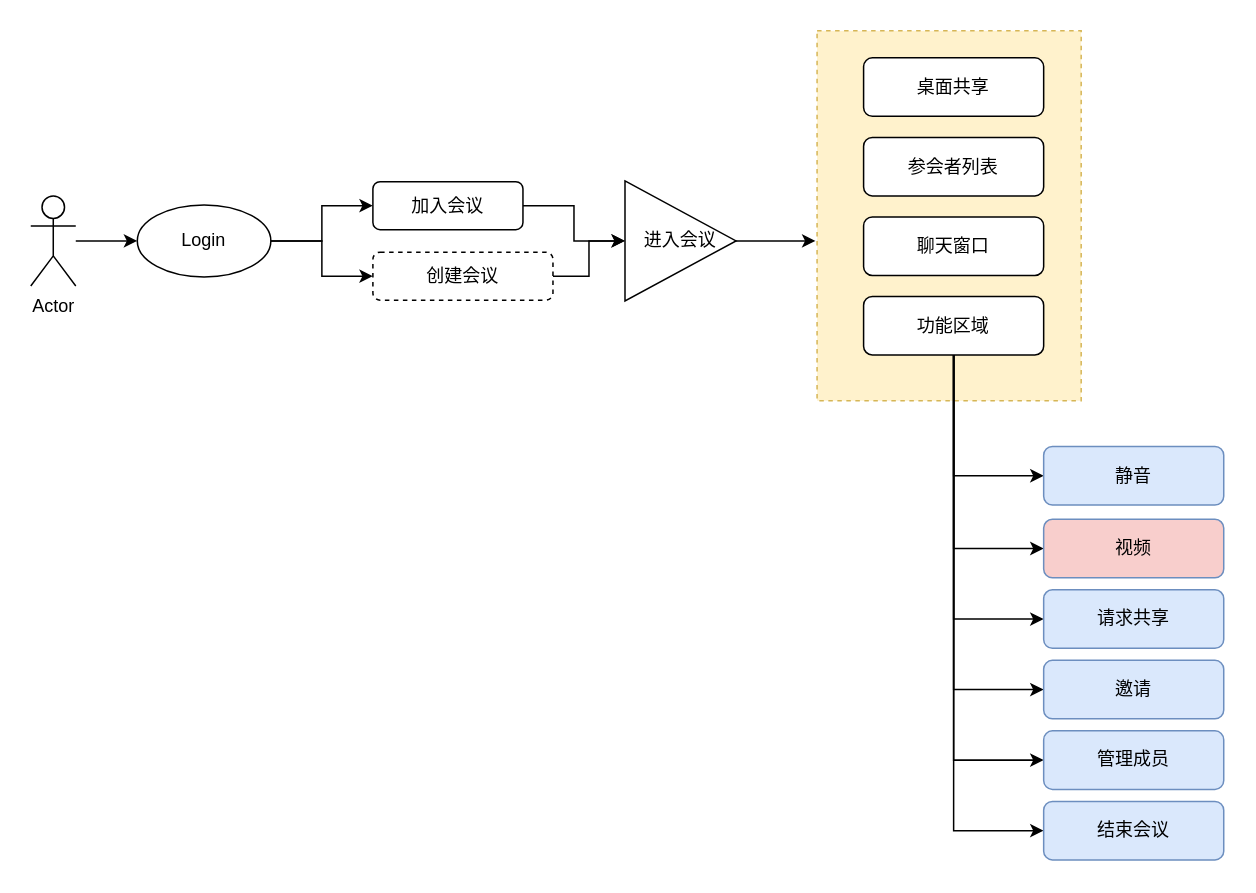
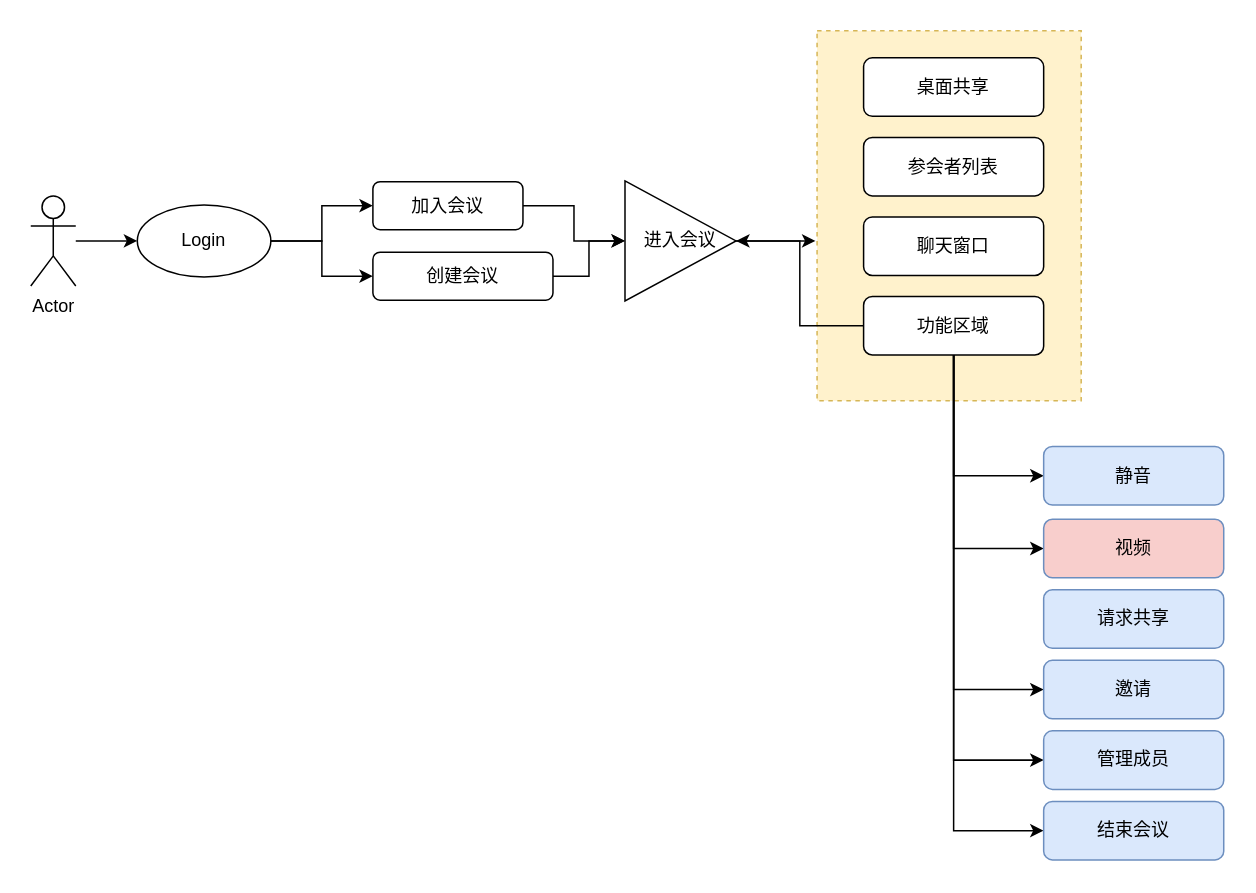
(463, 276) -> (463, 276)
(994, 619) -> (800, 316)
